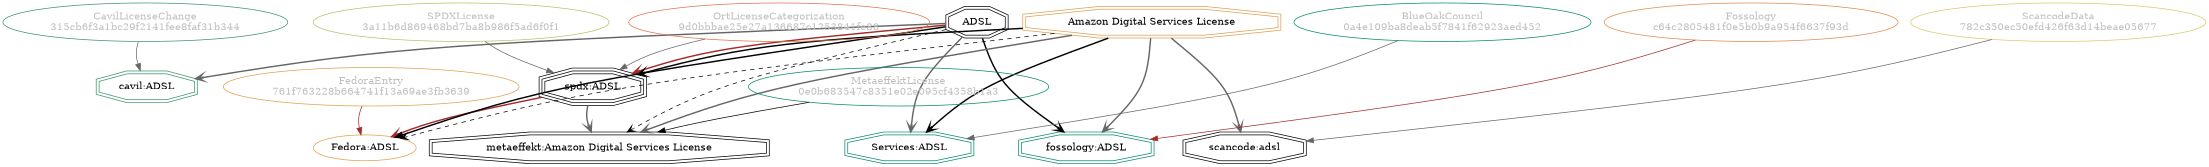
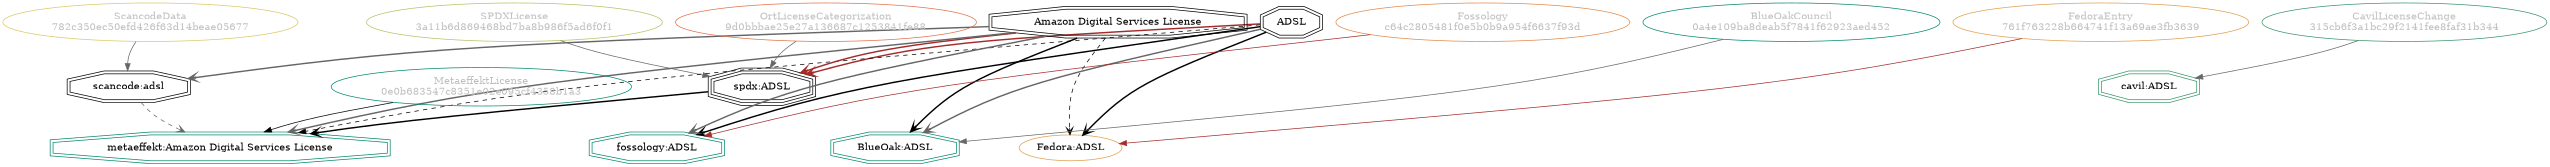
(1152, 22) -> (1118, 22)
(573, 40) -> none
(832, 40) -> (879, 51)
(699, 64) -> (1171, 71)
(770, 73) -> (782, 66)
(469, 113) -> none
(587, 115) -> (513, 110)
none -> (158, 118)
(599, 148) -> (220, 148)
(909, 148) -> (895, 148)
